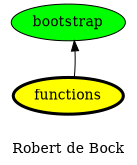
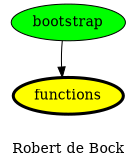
(75, 64) -> (61, 54)
